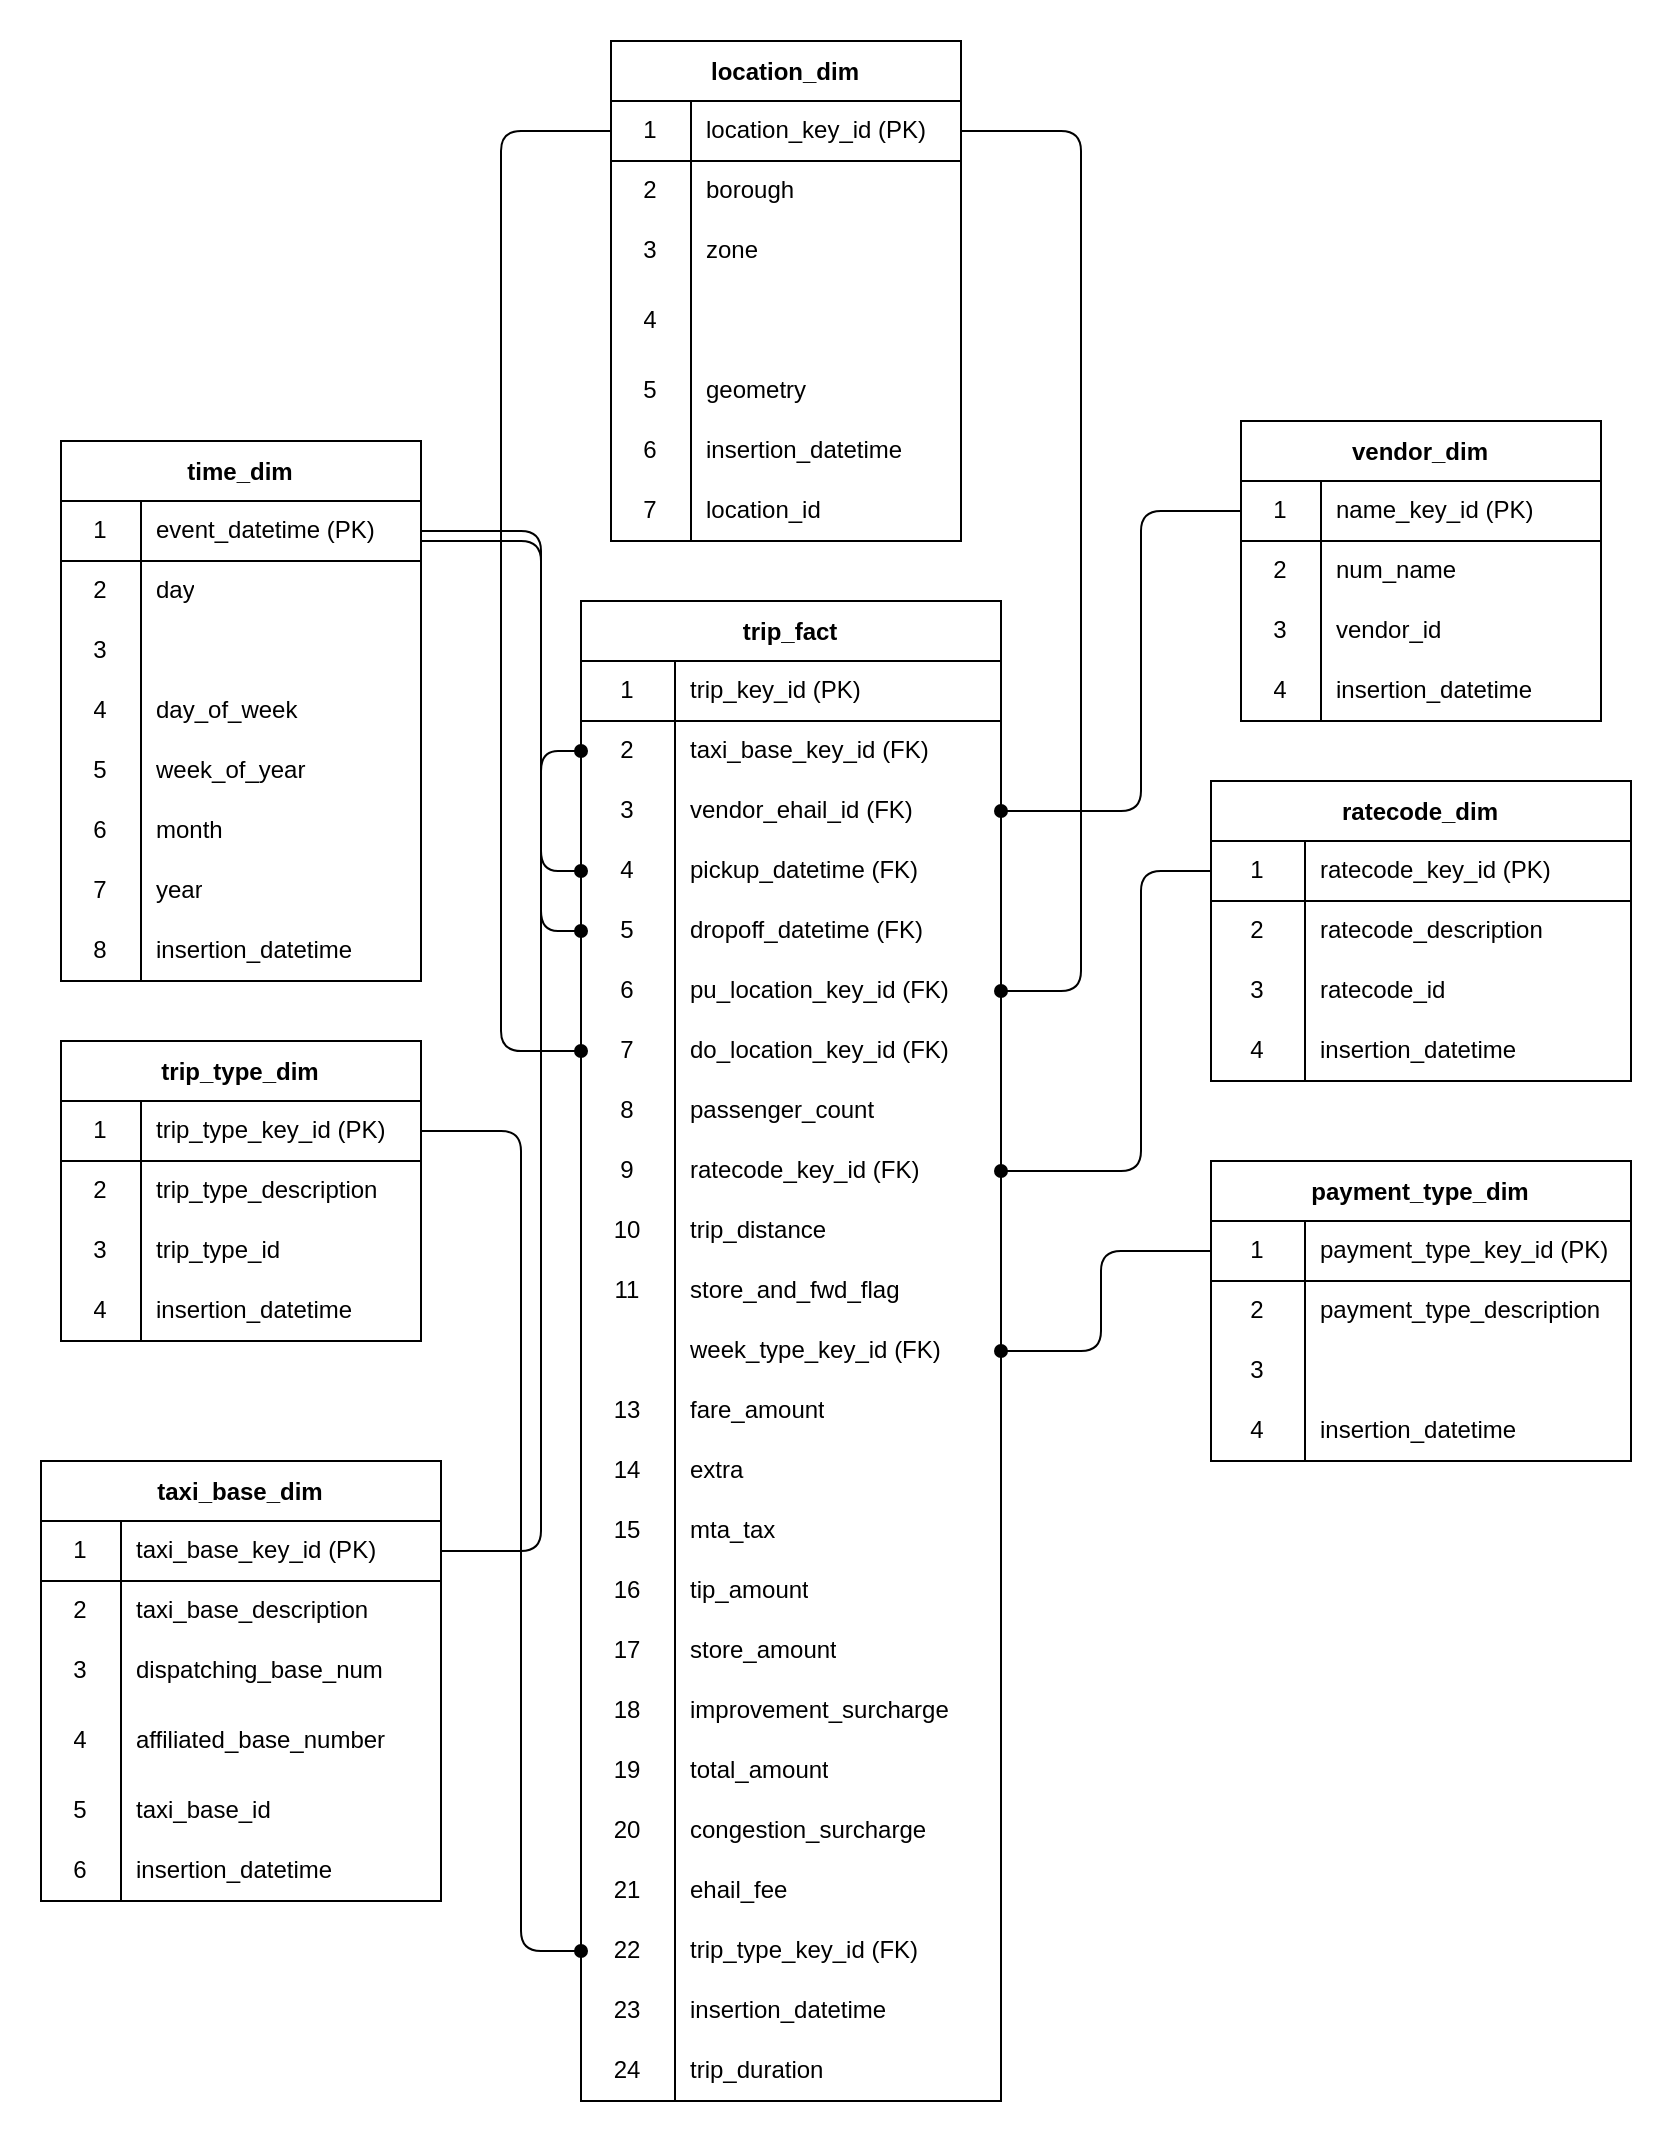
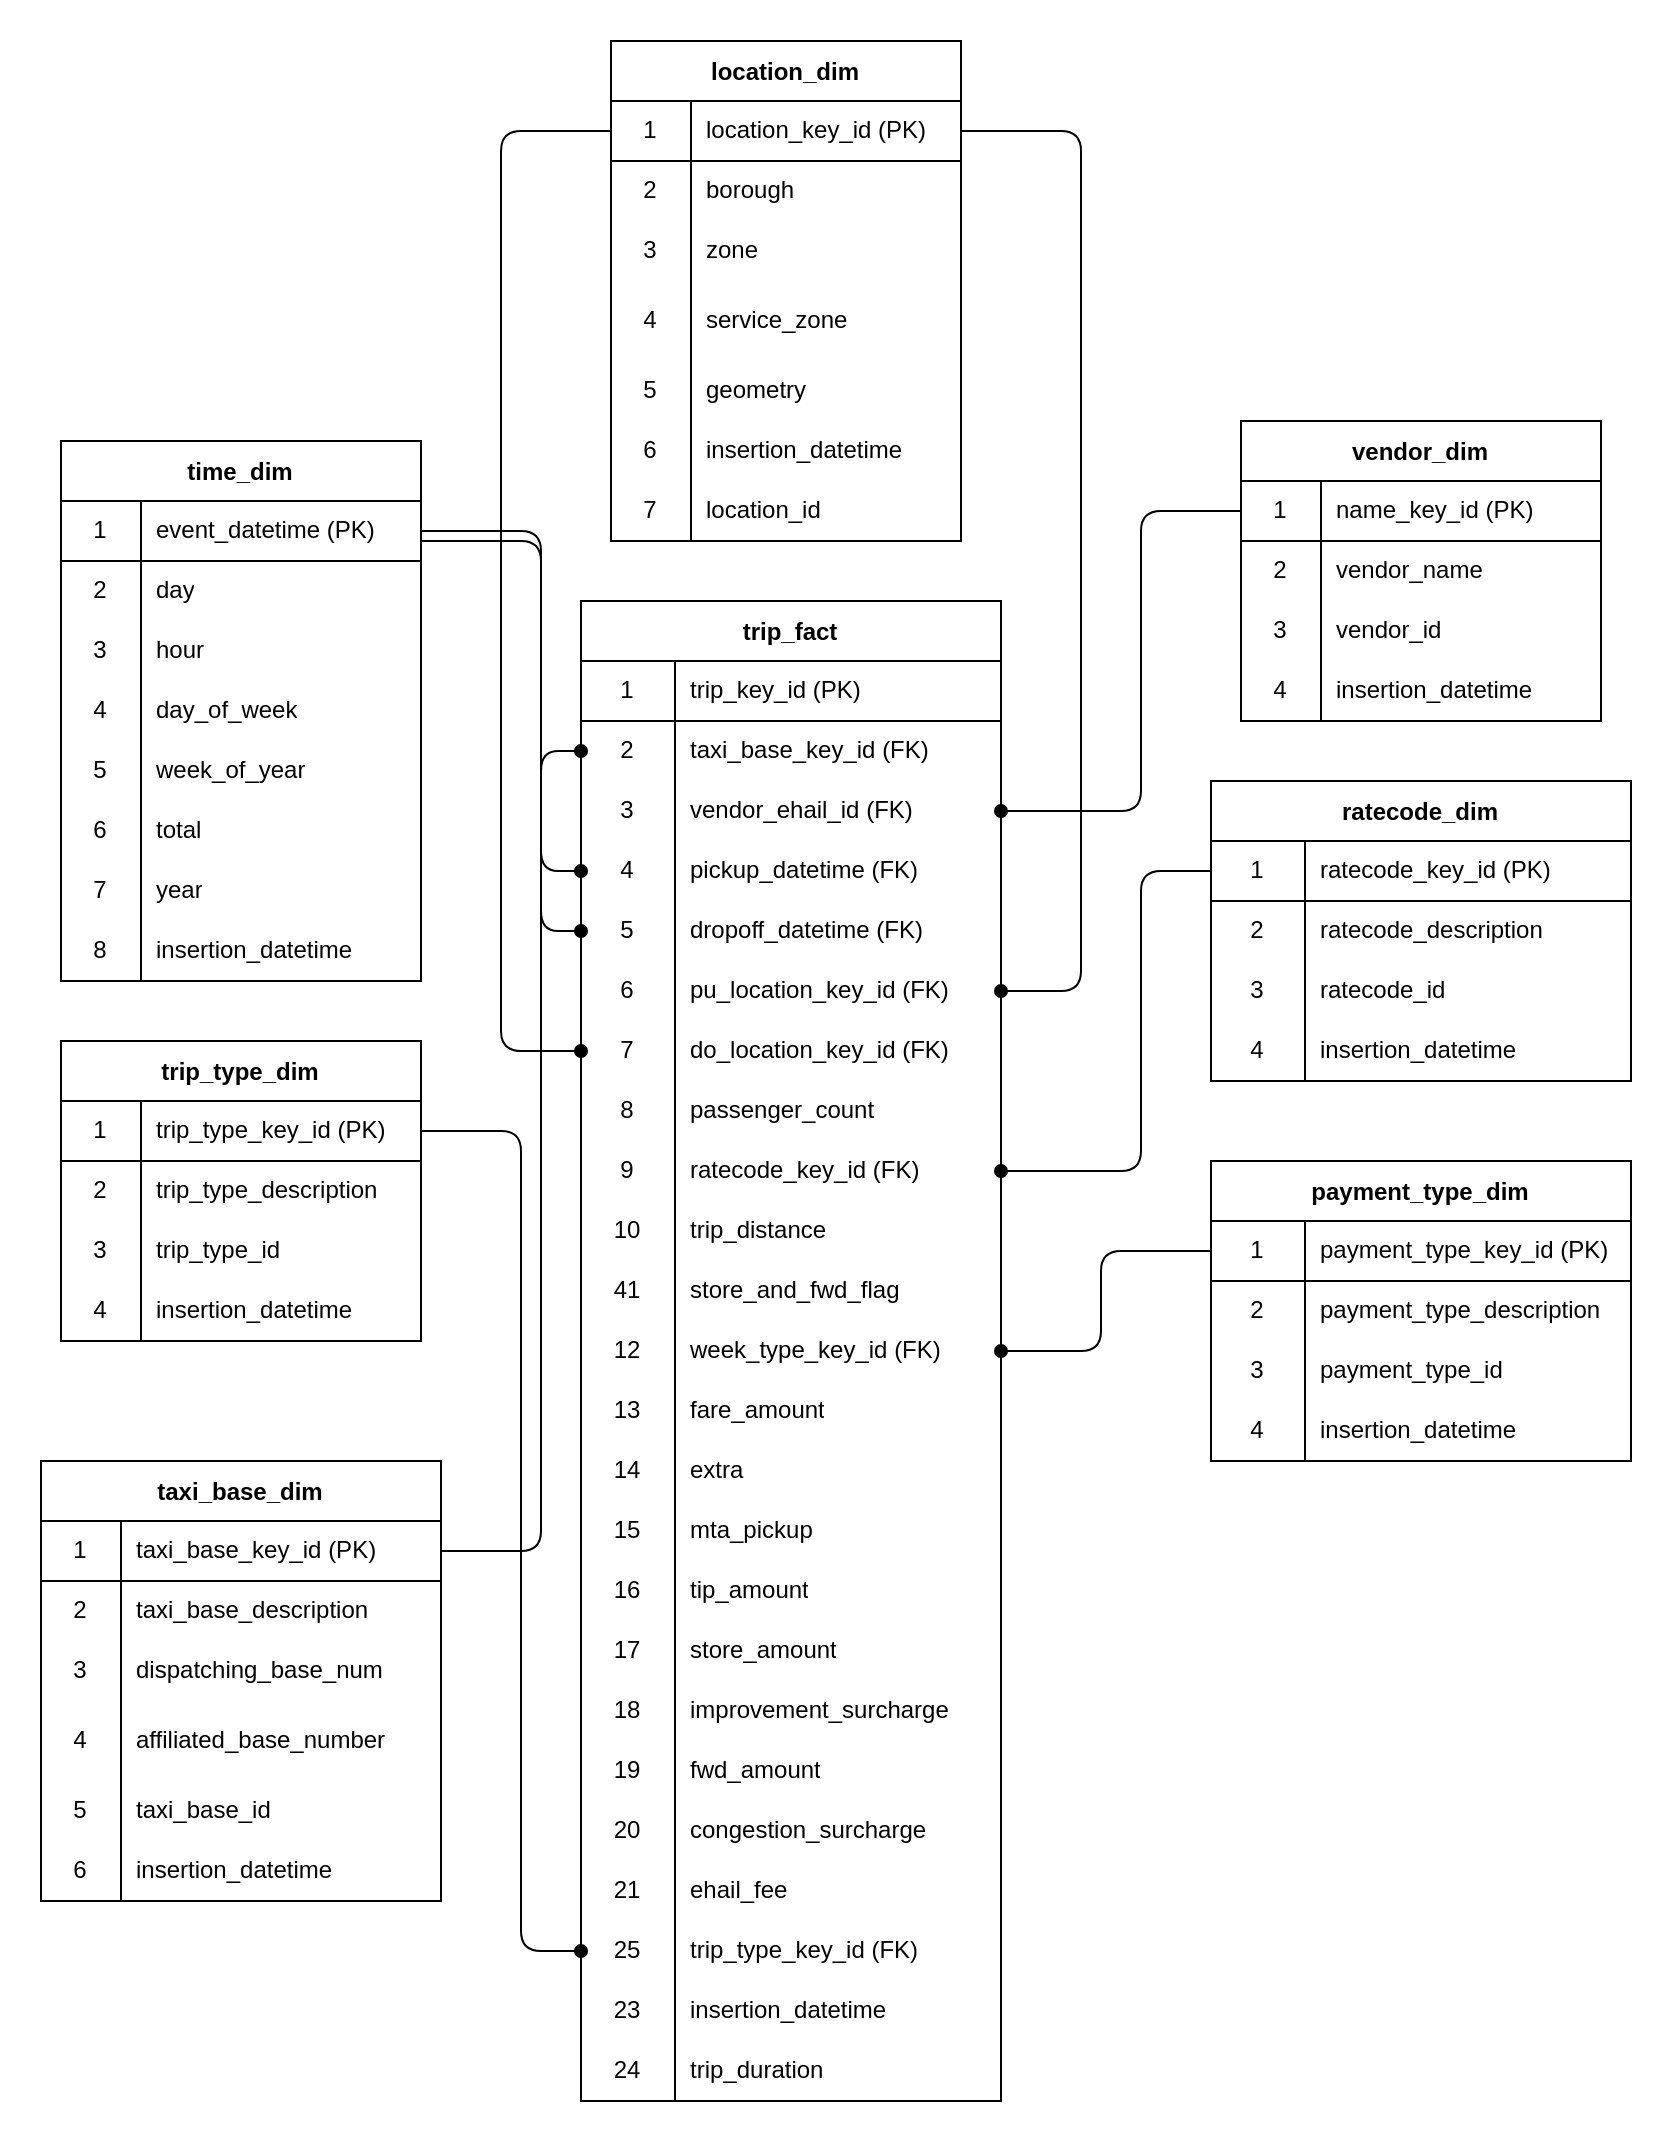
none -> (826, 321)
(1391, 571) -> (1411, 571)
none -> (281, 651)
(191, 831) -> (187, 831)
(628, 1291) -> (628, 1291)
none -> (628, 1351)
none -> (1468, 1371)
(738, 1531) -> (755, 1531)
(769, 1771) -> (758, 1771)
(628, 1951) -> (628, 1951)
